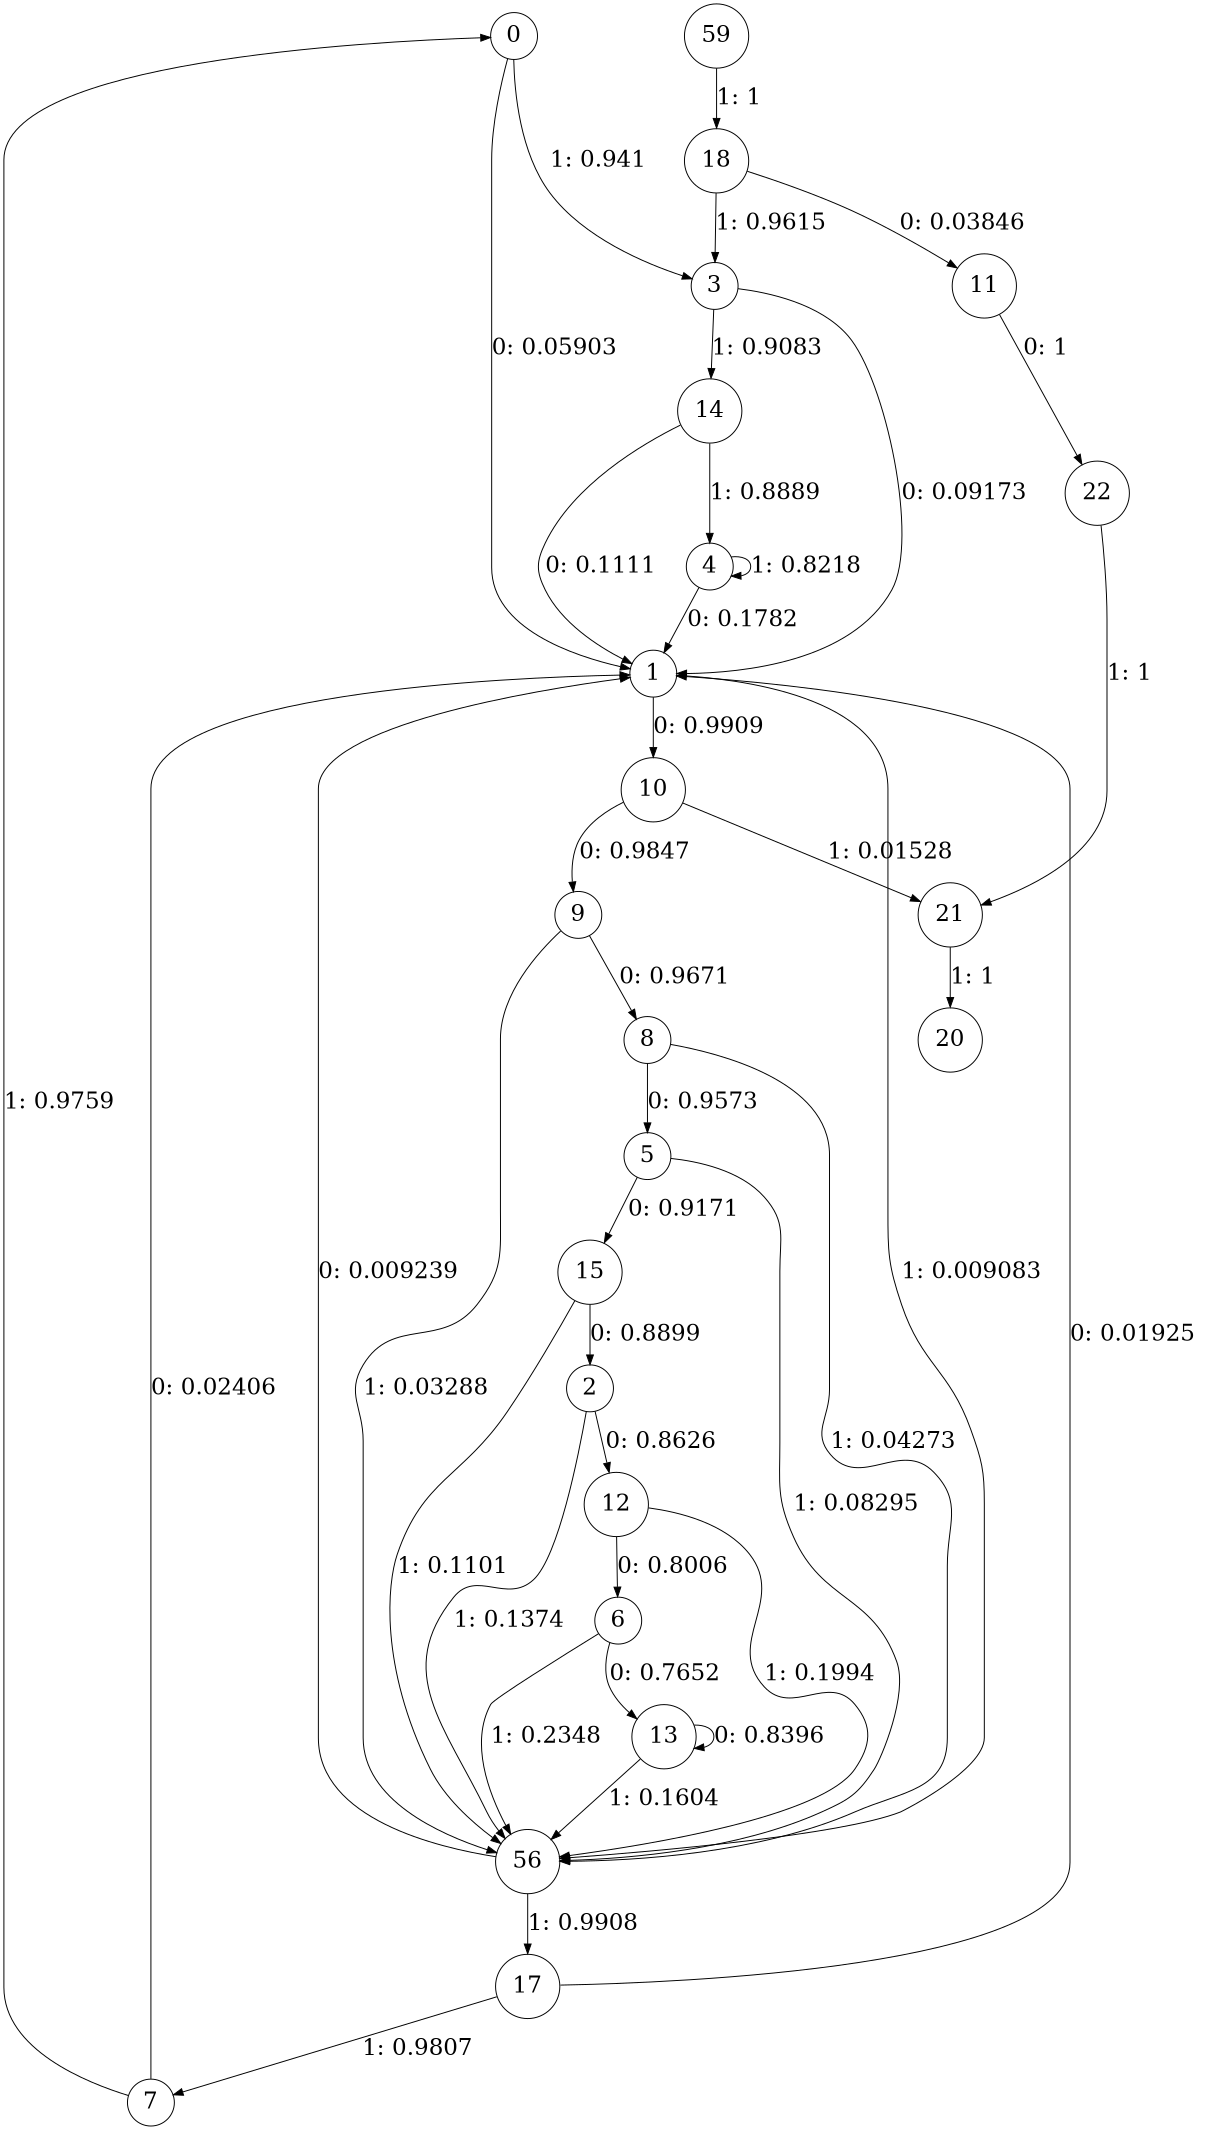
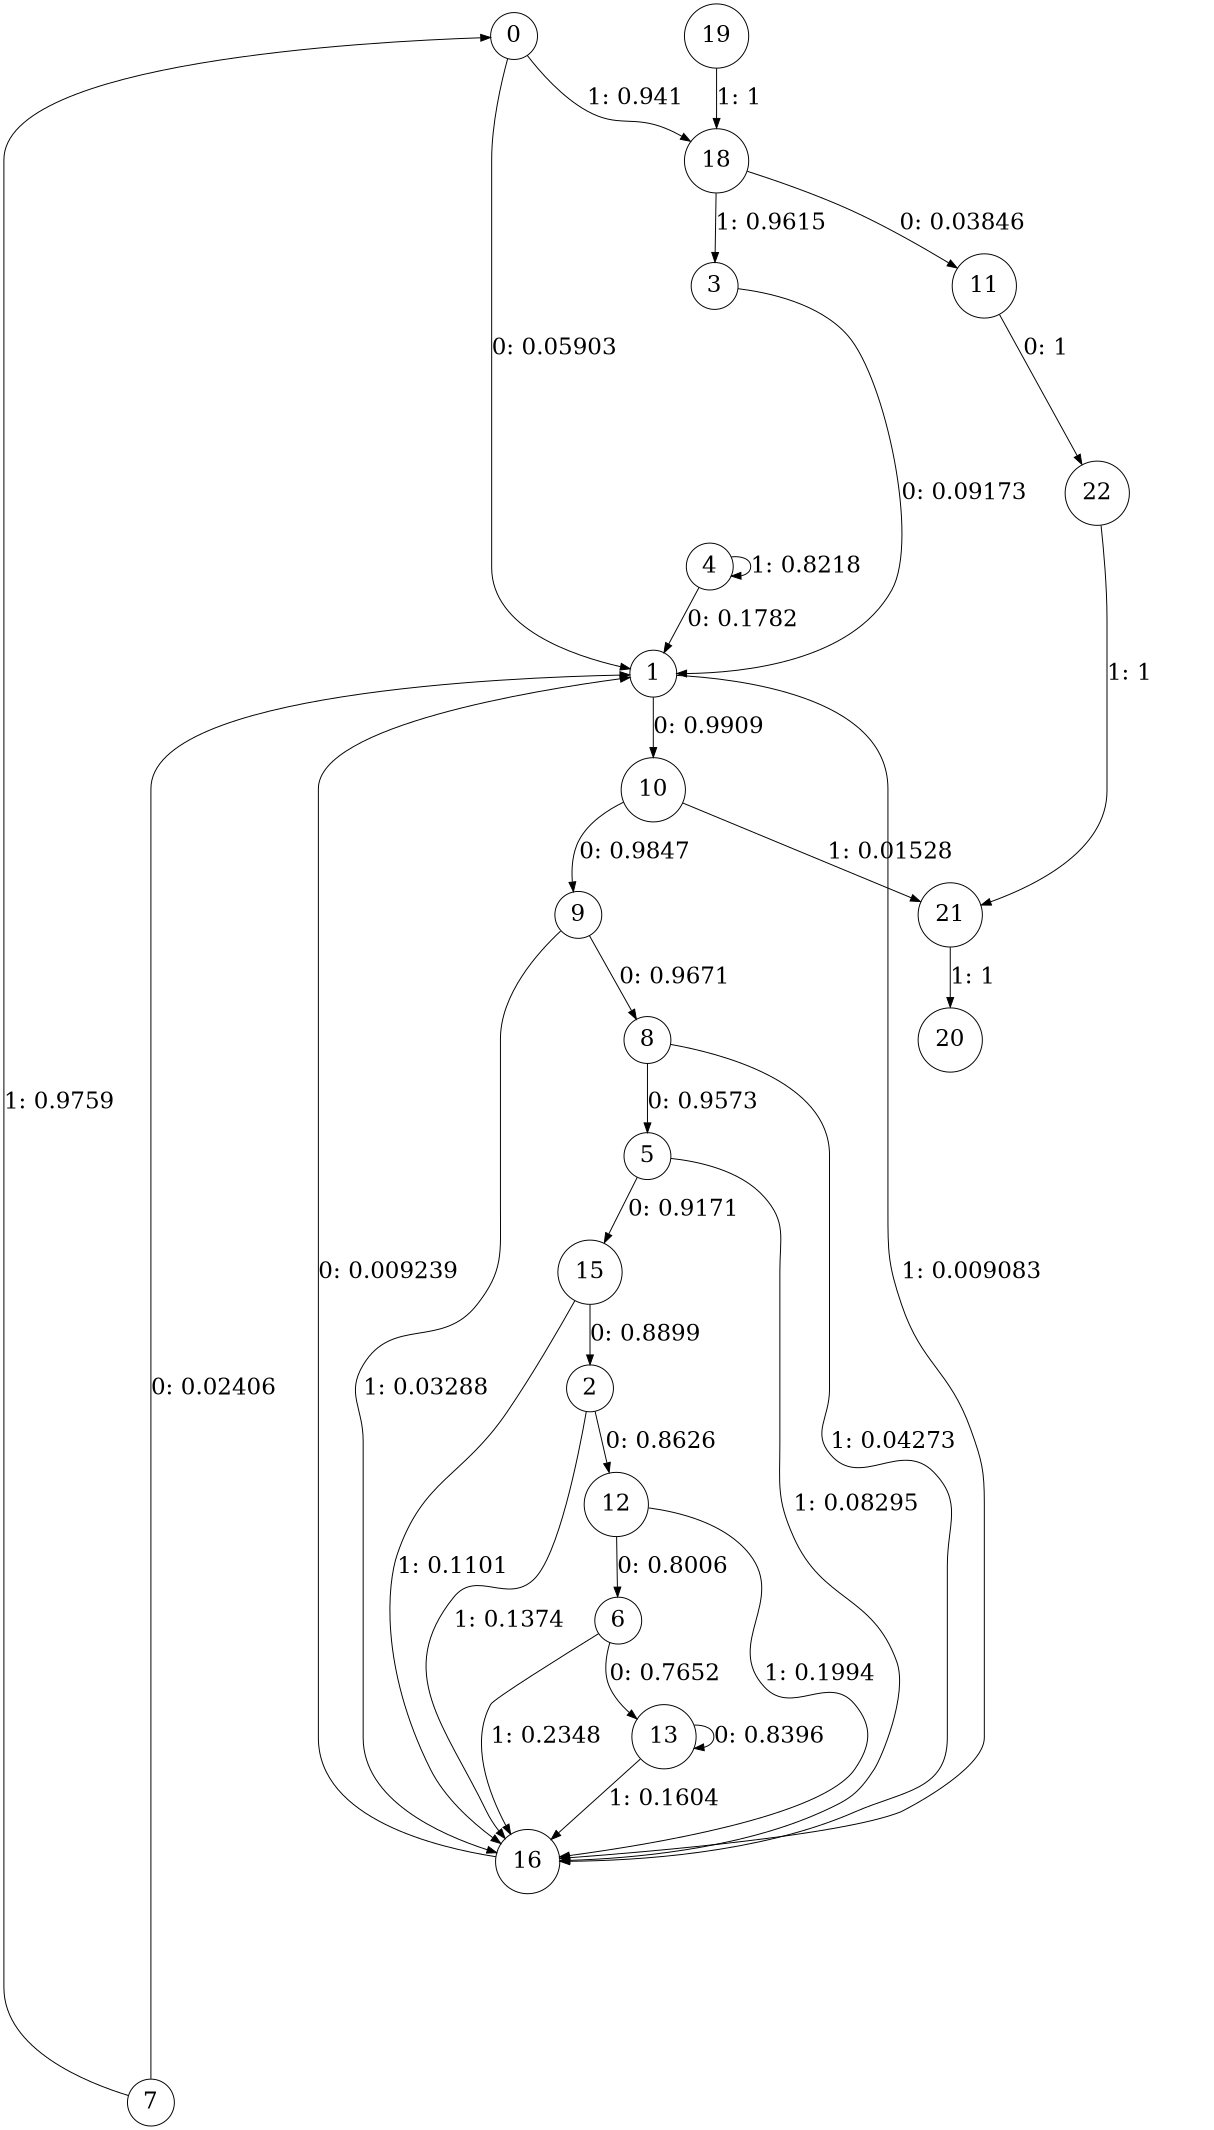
(717, 36) -> (717, 36)
(556, 200) -> (595, 115)
(710, 411) -> none
(528, 1862) -> (528, 1862)
(528, 1986) -> none
